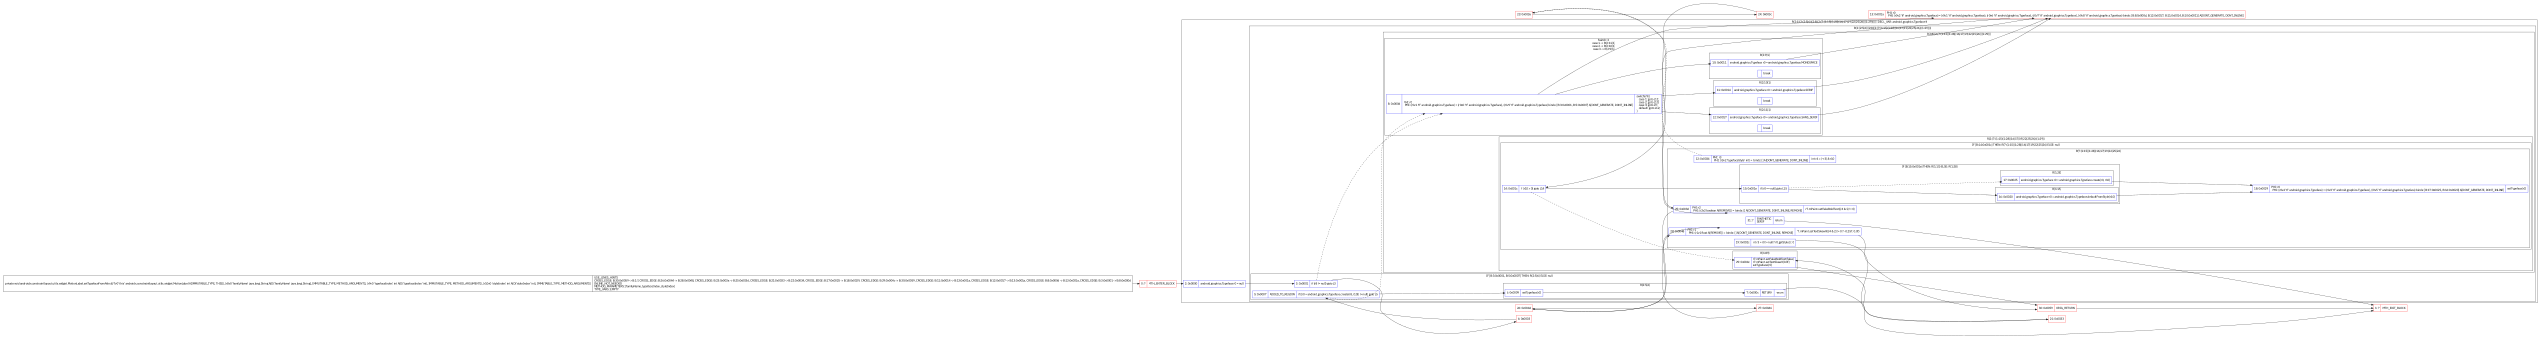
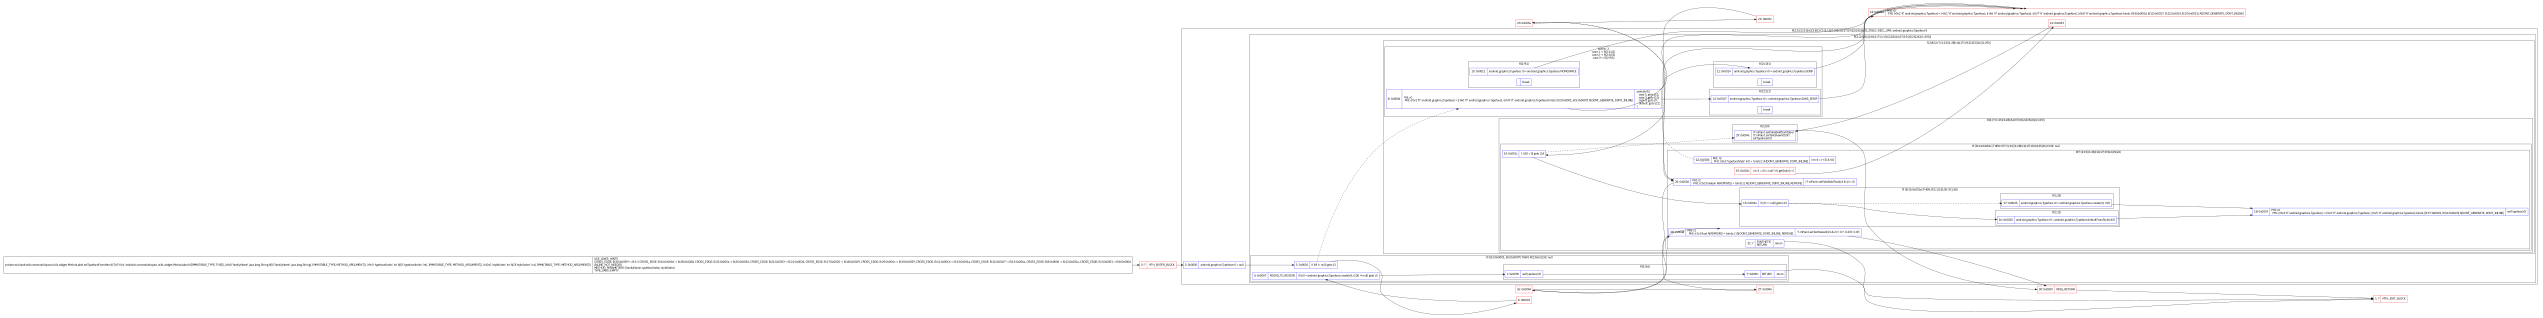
(1631, 75) -> none
(1381, 217) -> none
(1760, 222) -> (1762, 245)
(1765, 243) -> (1765, 171)
